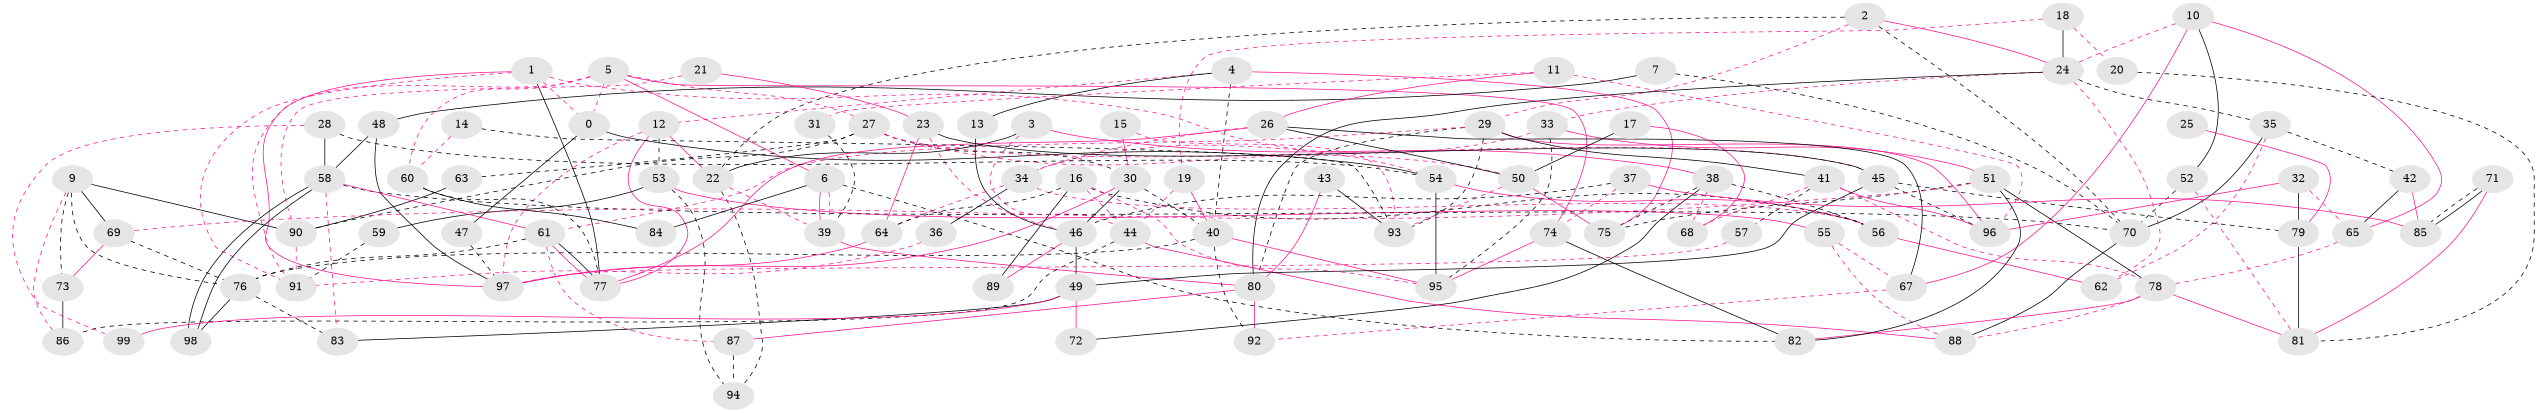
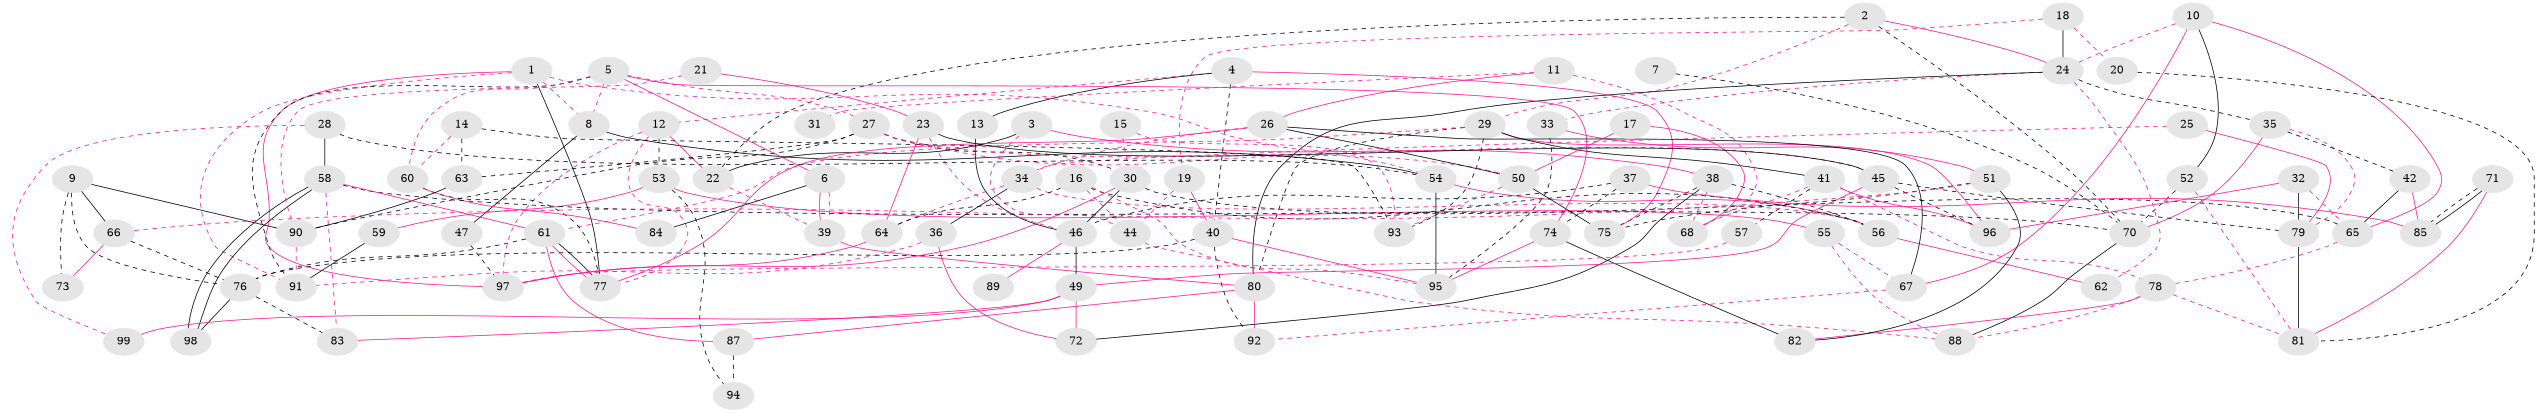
(418, 86) -> (418, 86)
(1827, 123) -> (1711, 125)
(379, 125) -> none
(589, 125) -> (589, 125)
none -> (462, 149)
(1283, 149) -> (1771, 136)
(1125, 152) -> (1125, 152)
(1557, 160) -> (1557, 160)
(855, 177) -> none
(1325, 179) -> none
(2219, 188) -> (2219, 188)
(1158, 198) -> (1951, 200)
(1562, 206) -> (1562, 206)
(1590, 206) -> (1590, 206)
(521, 210) -> (521, 210)
(578, 217) -> (578, 217)
(681, 217) -> (681, 217)
(2205, 230) -> (2352, 168)
(114, 233) -> (114, 233)
(1035, 233) -> none
(2073, 233) -> none
(347, 254) -> (347, 254)
(1489, 268) -> (1489, 268)
(756, 287) -> none
none -> (968, 303)
(587, 311) -> (610, 323)
(1300, 313) -> none
(1517, 313) -> (1517, 313)
(2227, 315) -> (2227, 315)
(675, 327) -> (710, 325)
(63, 342) -> none
